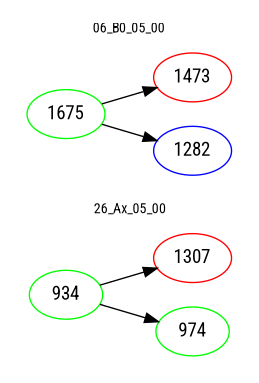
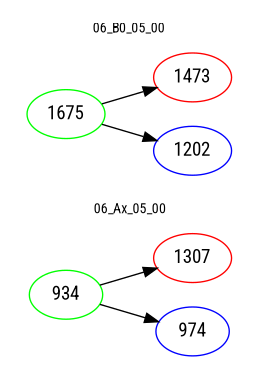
(193, 151) -> (193, 151)
(130, 210) -> (130, 210)
(193, 331) -> (193, 331)
